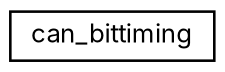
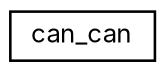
(112, 36) -> (83, 36)
